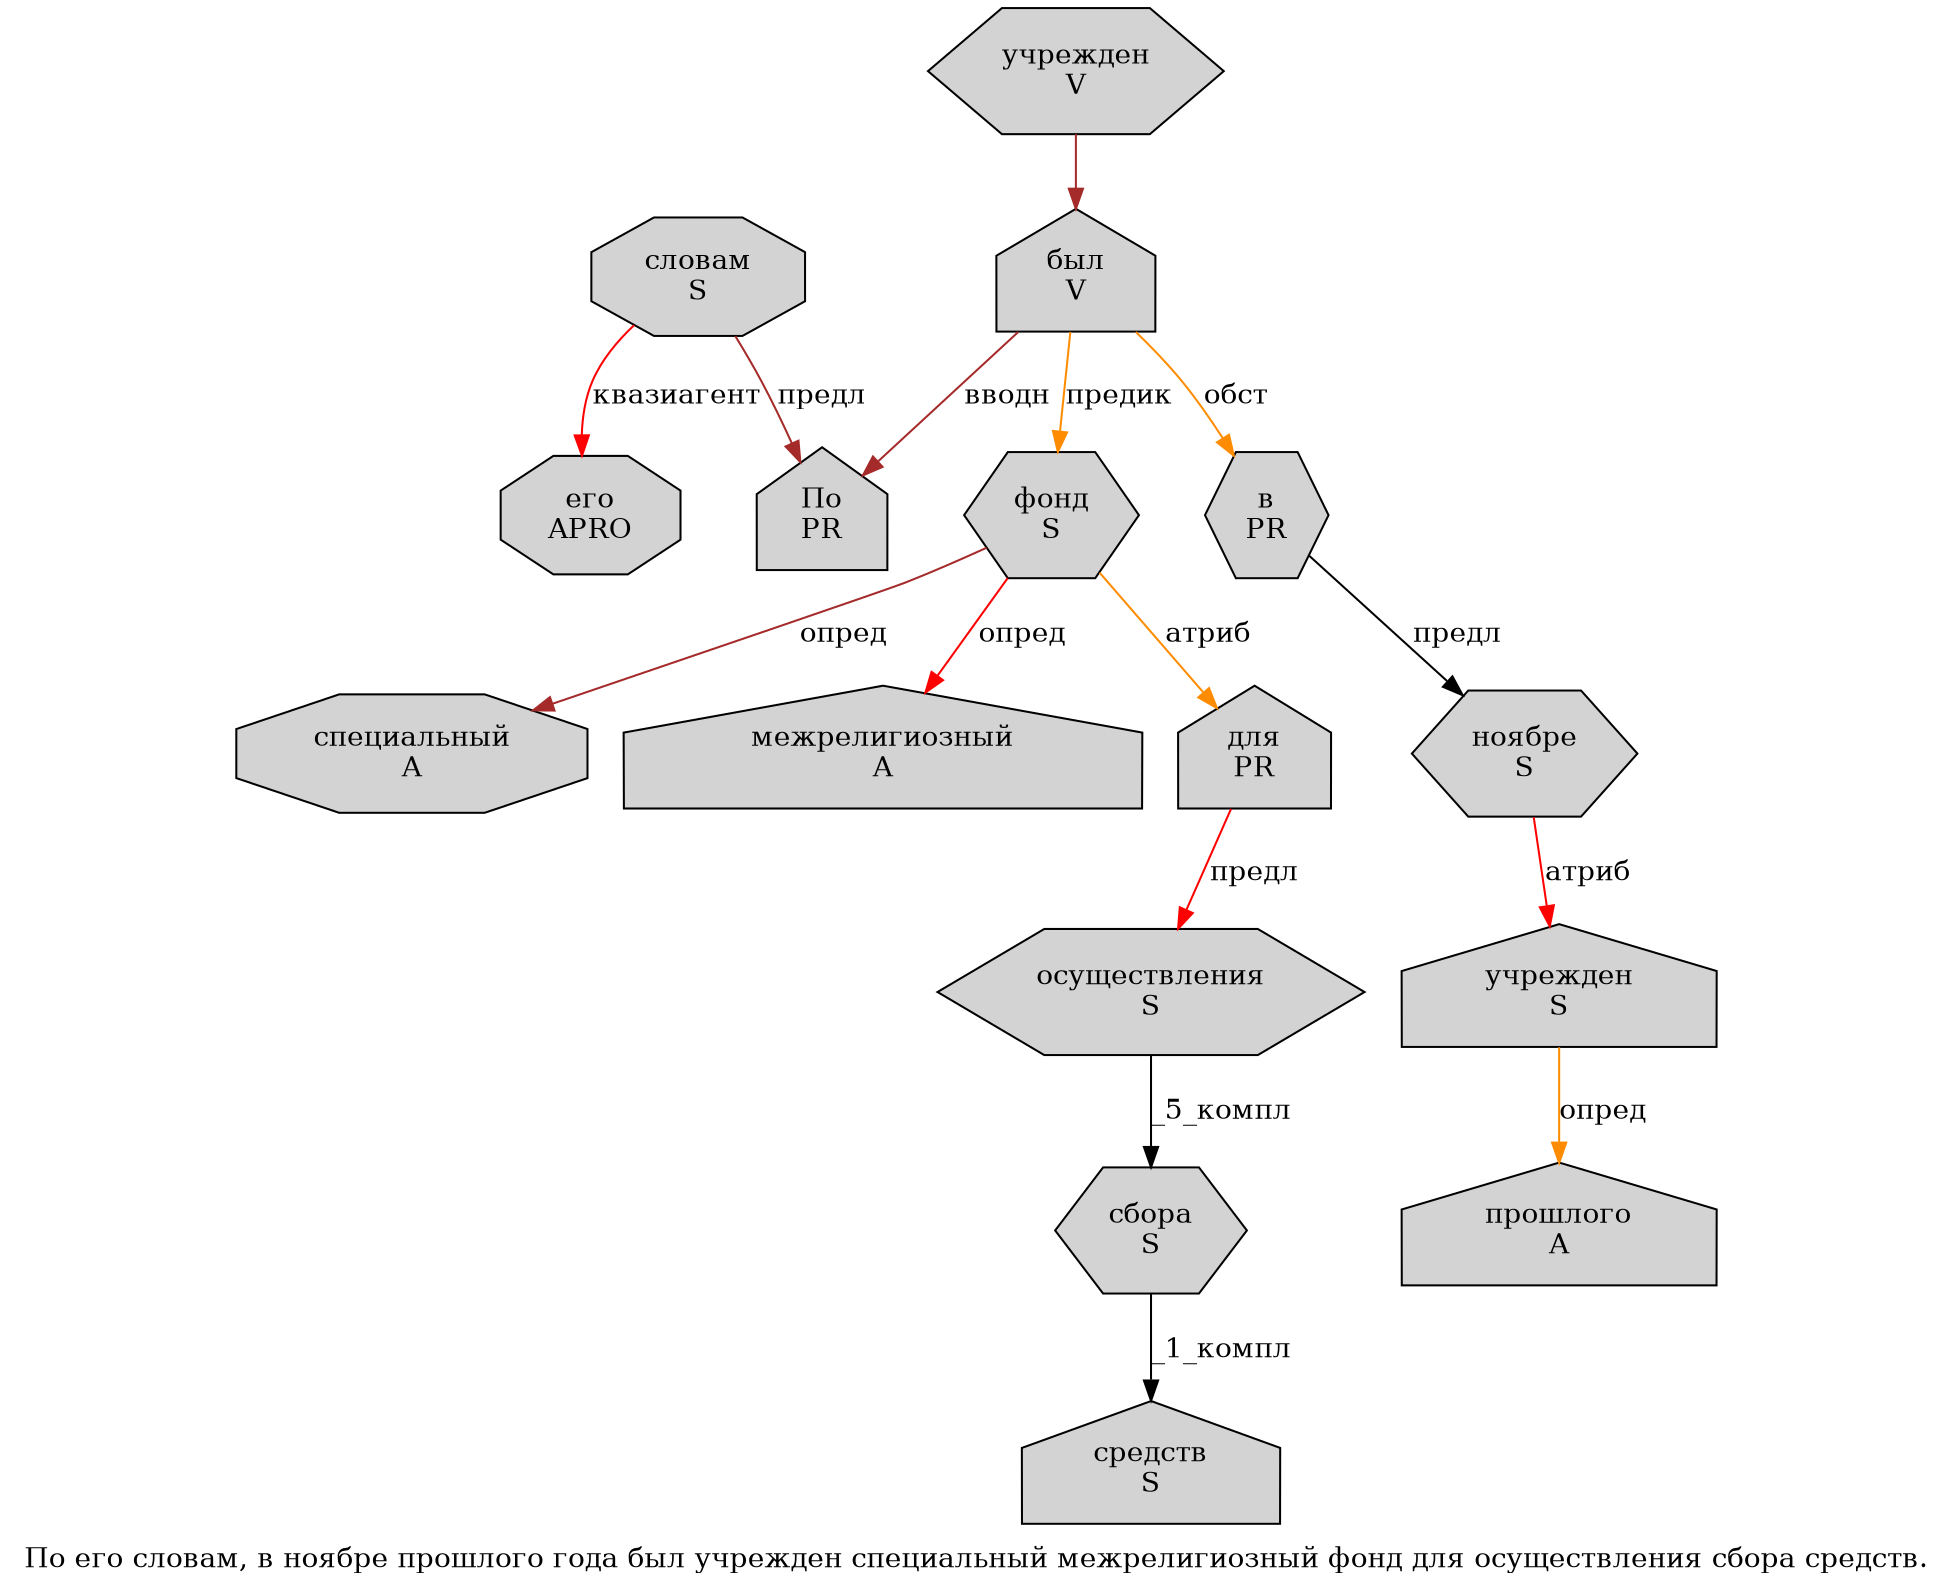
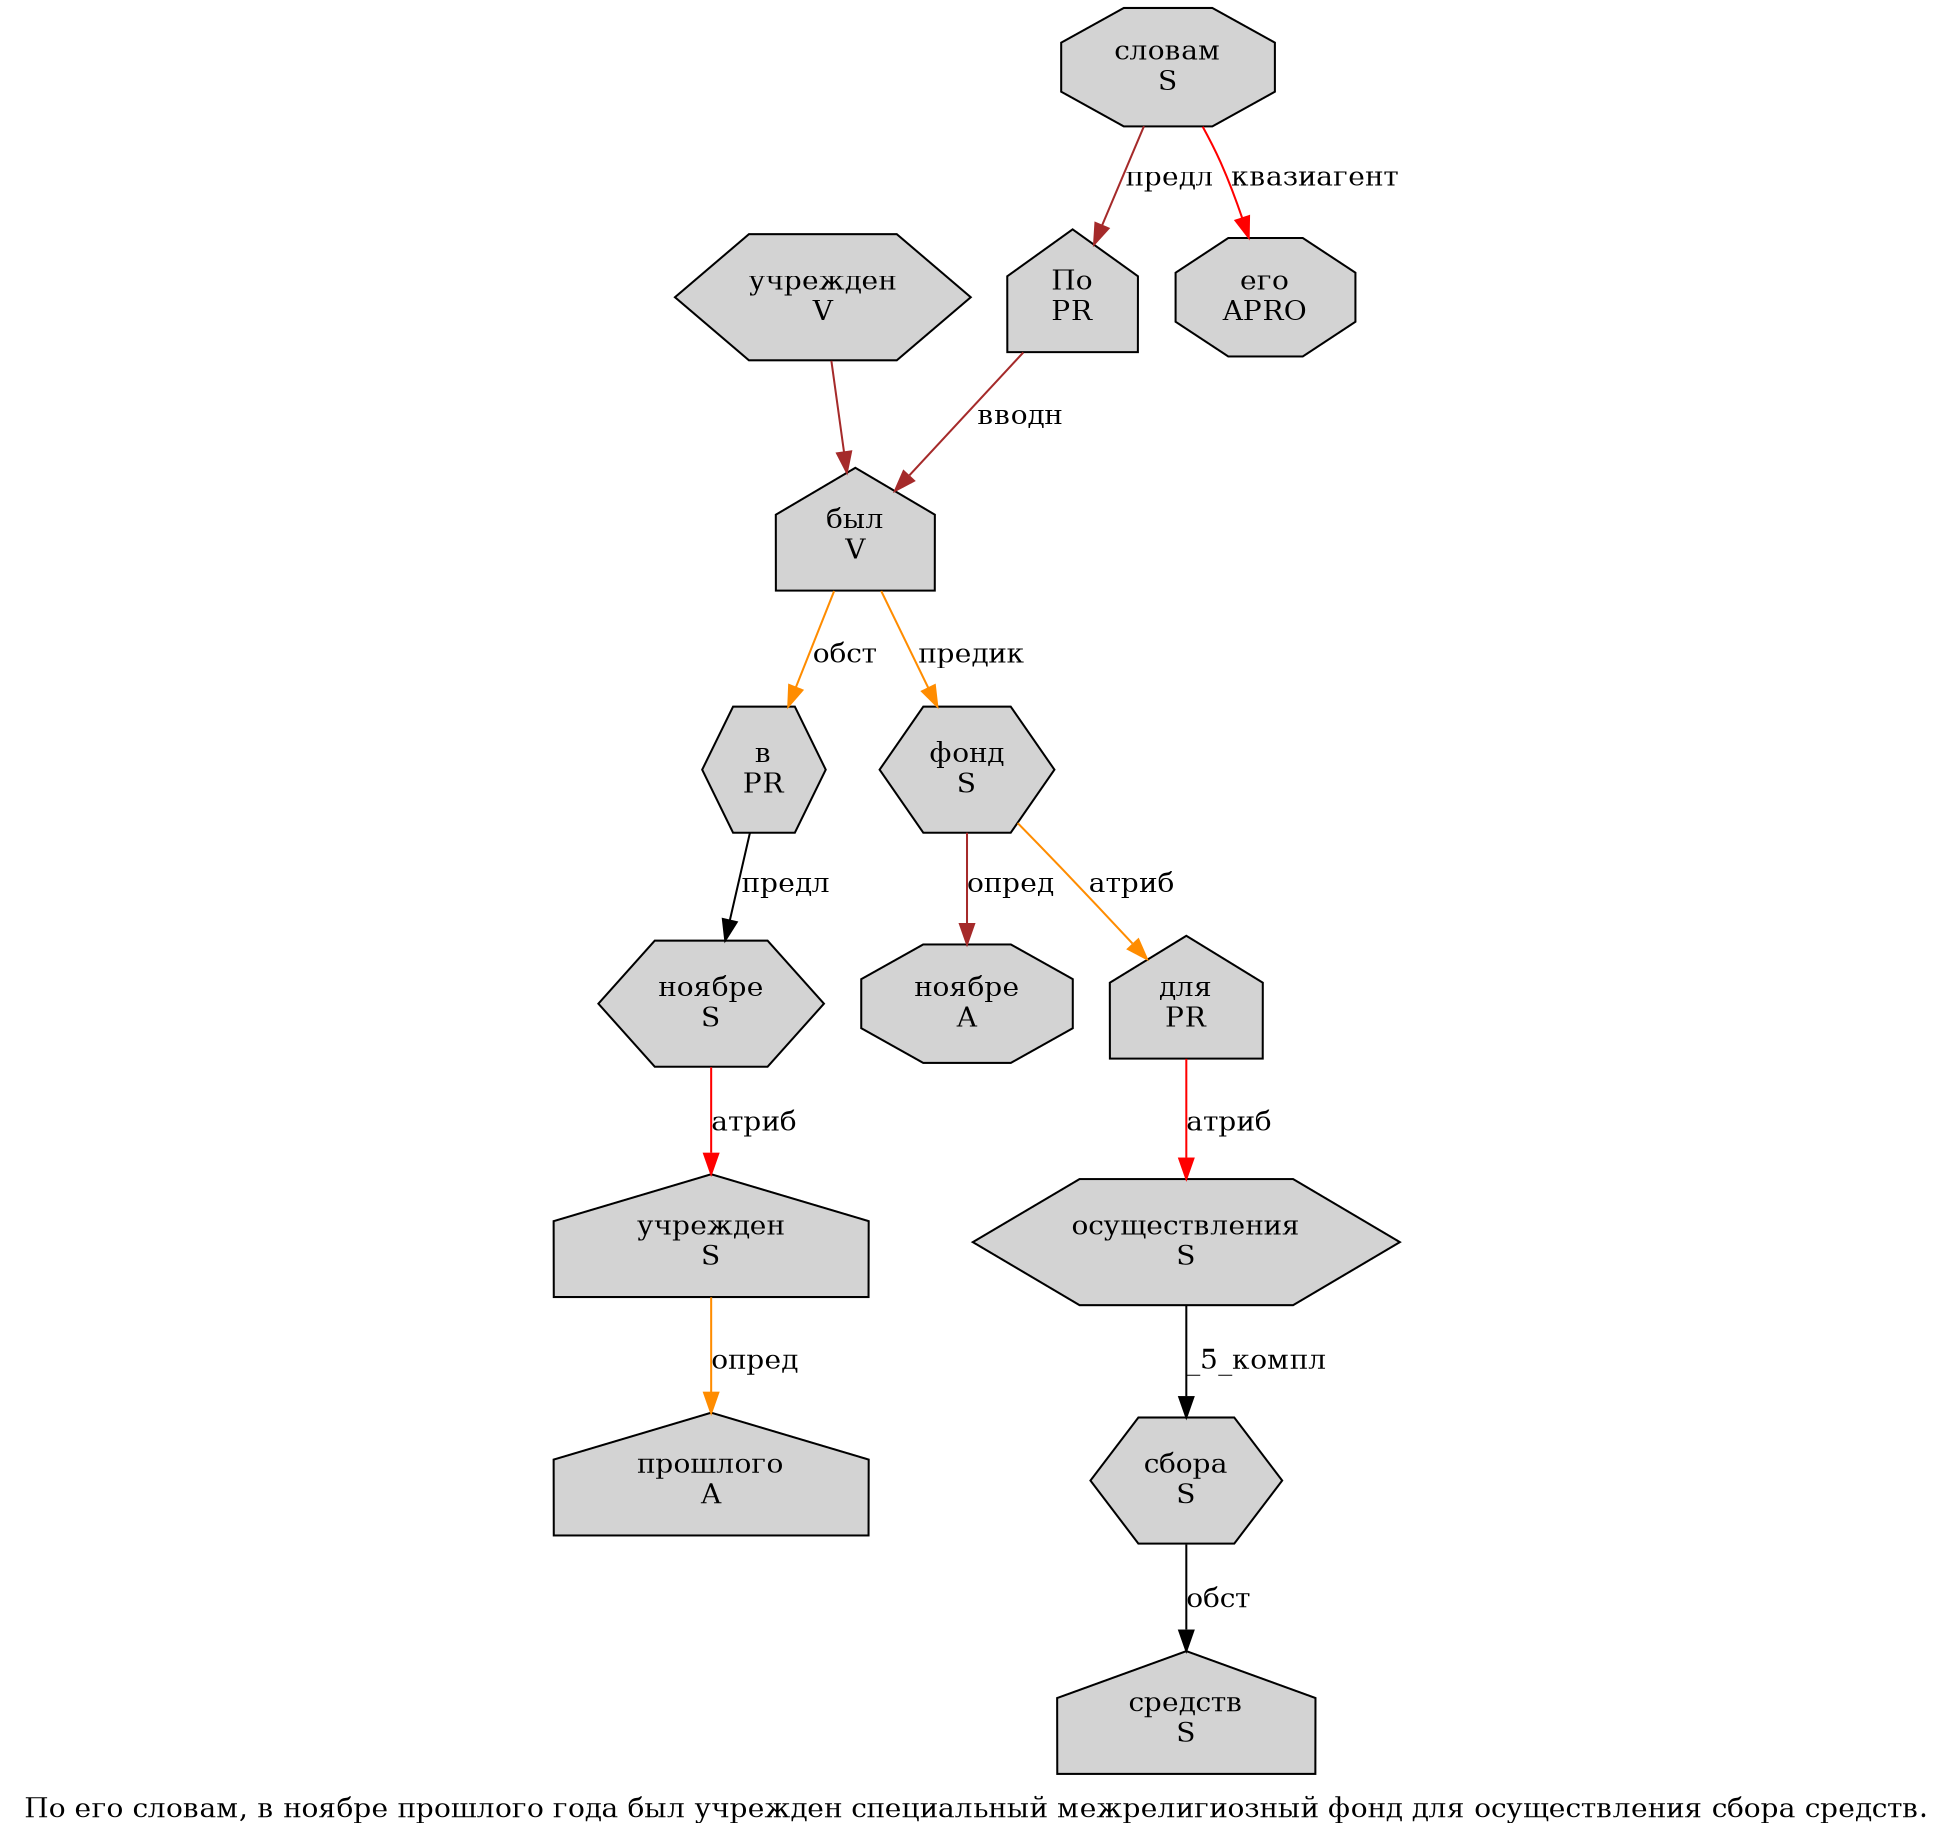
(948, 397) -> (966, 414)
(412, 754) -> (967, 1004)
(883, 754) -> none
(1255, 873) -> (1230, 1123)
(1222, 1350) -> (1219, 1600)
